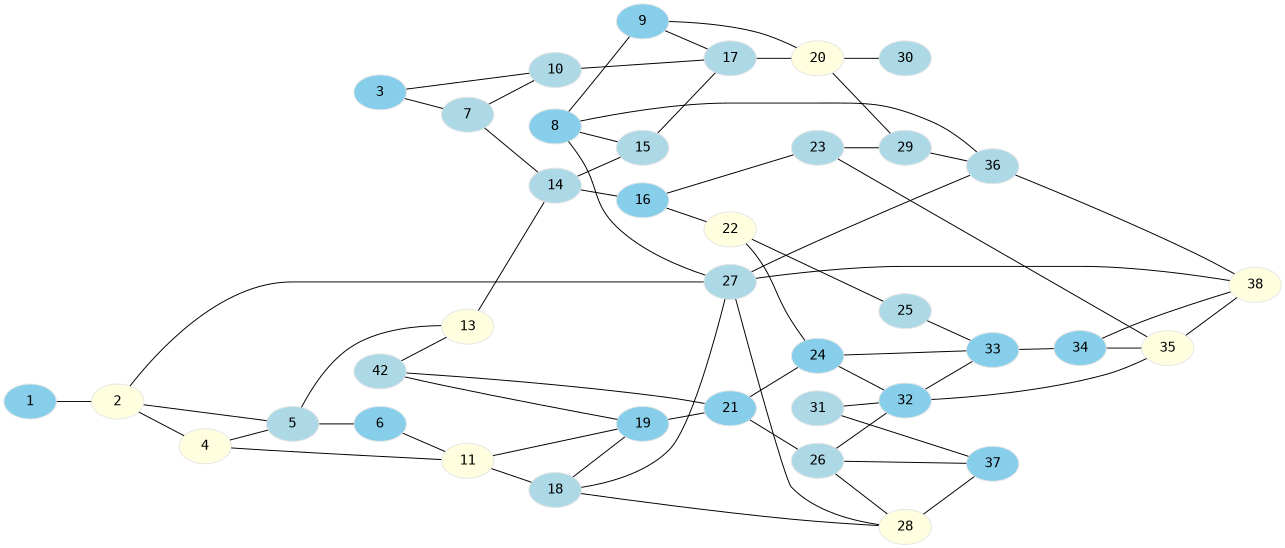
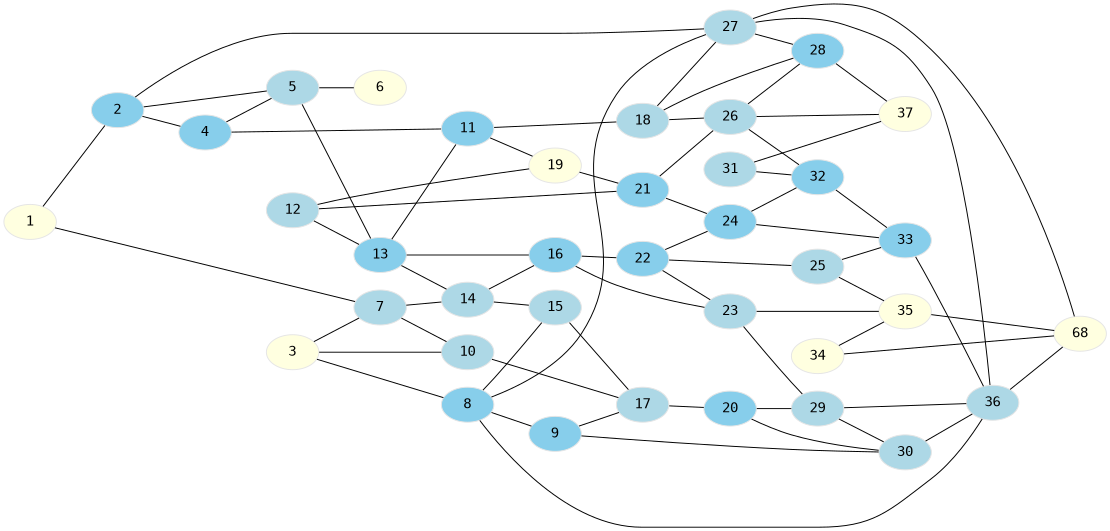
(734, 27) -> (730, 446)
(818, 58) -> (730, 409)
(380, 92) -> (293, 352)
(730, 229) -> (643, 259)
none -> (468, 255)
none -> (205, 265)
none -> (686, 285)
(1255, 285) -> (1080, 334)
(468, 327) -> (380, 255)
(1080, 348) -> (818, 356)
(1037, 349) -> (952, 324)
(380, 371) -> (293, 210)
none -> (380, 378)
(1041, 388) -> (861, 289)
(30, 402) -> (30, 222)
(118, 402) -> (118, 110)
(380, 424) -> (380, 88)
(643, 424) -> (555, 166)
none -> (949, 428)
none -> (861, 430)
(424, 442) -> (424, 192)
(205, 446) -> (205, 132)
(599, 457) -> (687, 119)
(468, 461) -> (468, 129)
(993, 464) -> (905, 114)
(905, 527) -> (818, 51)
